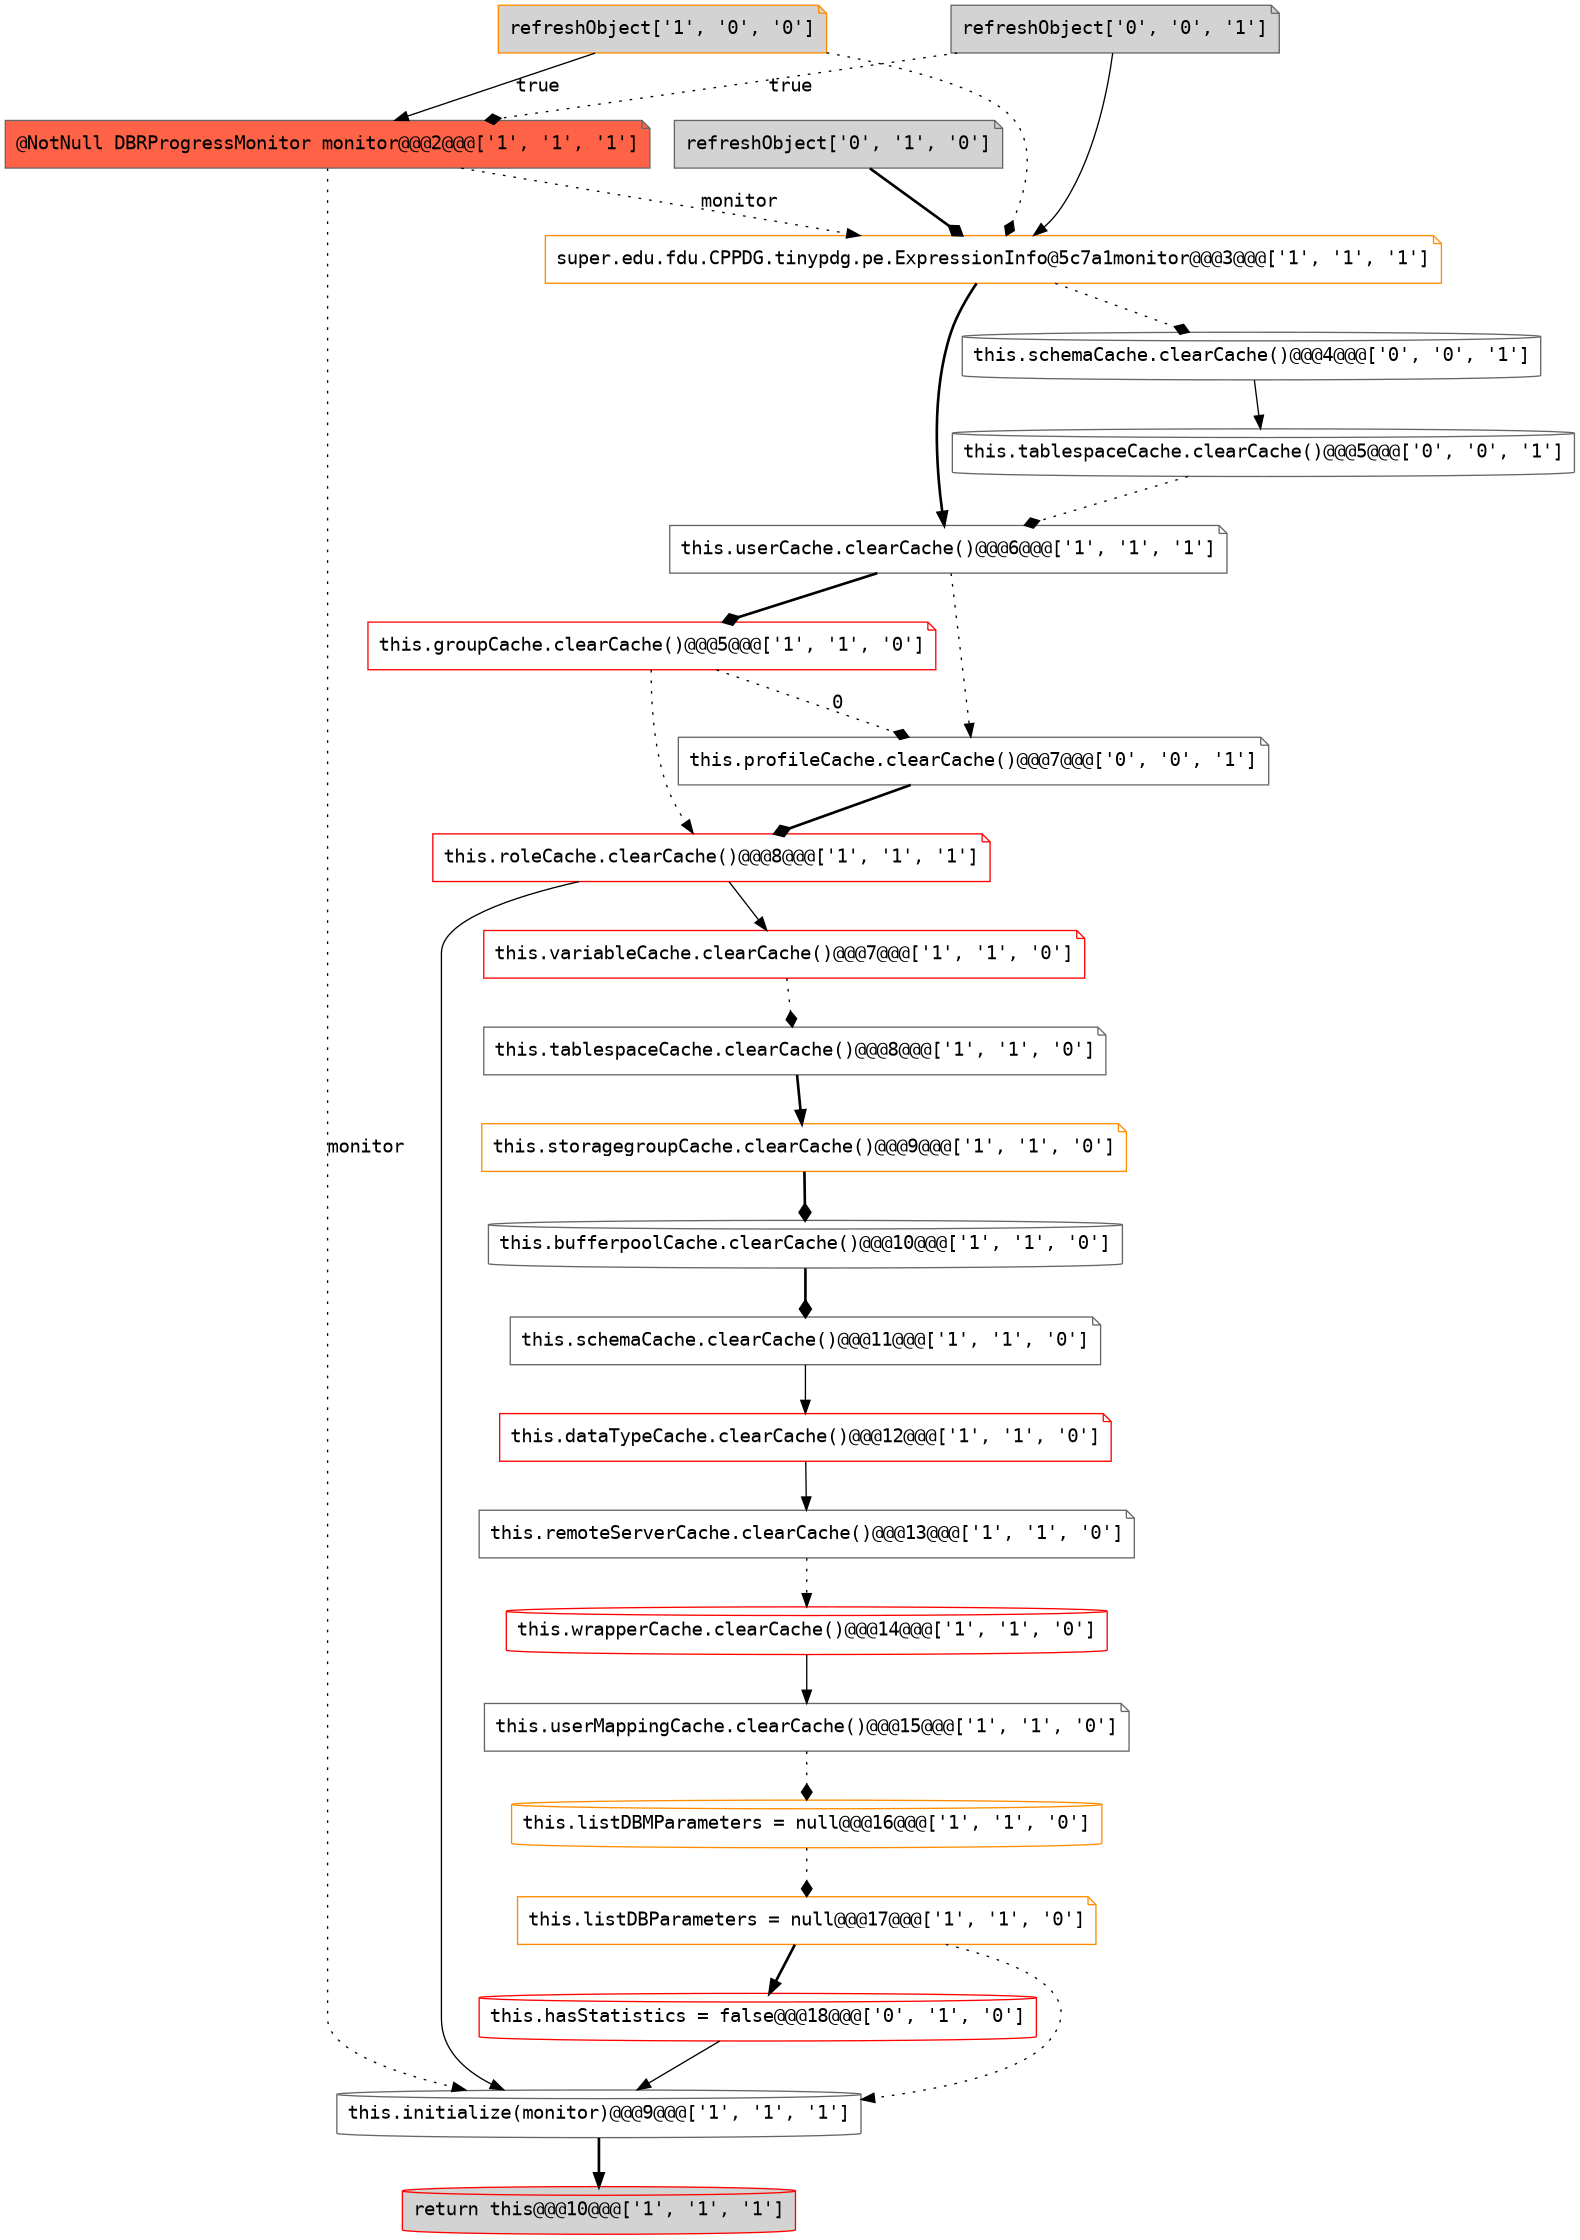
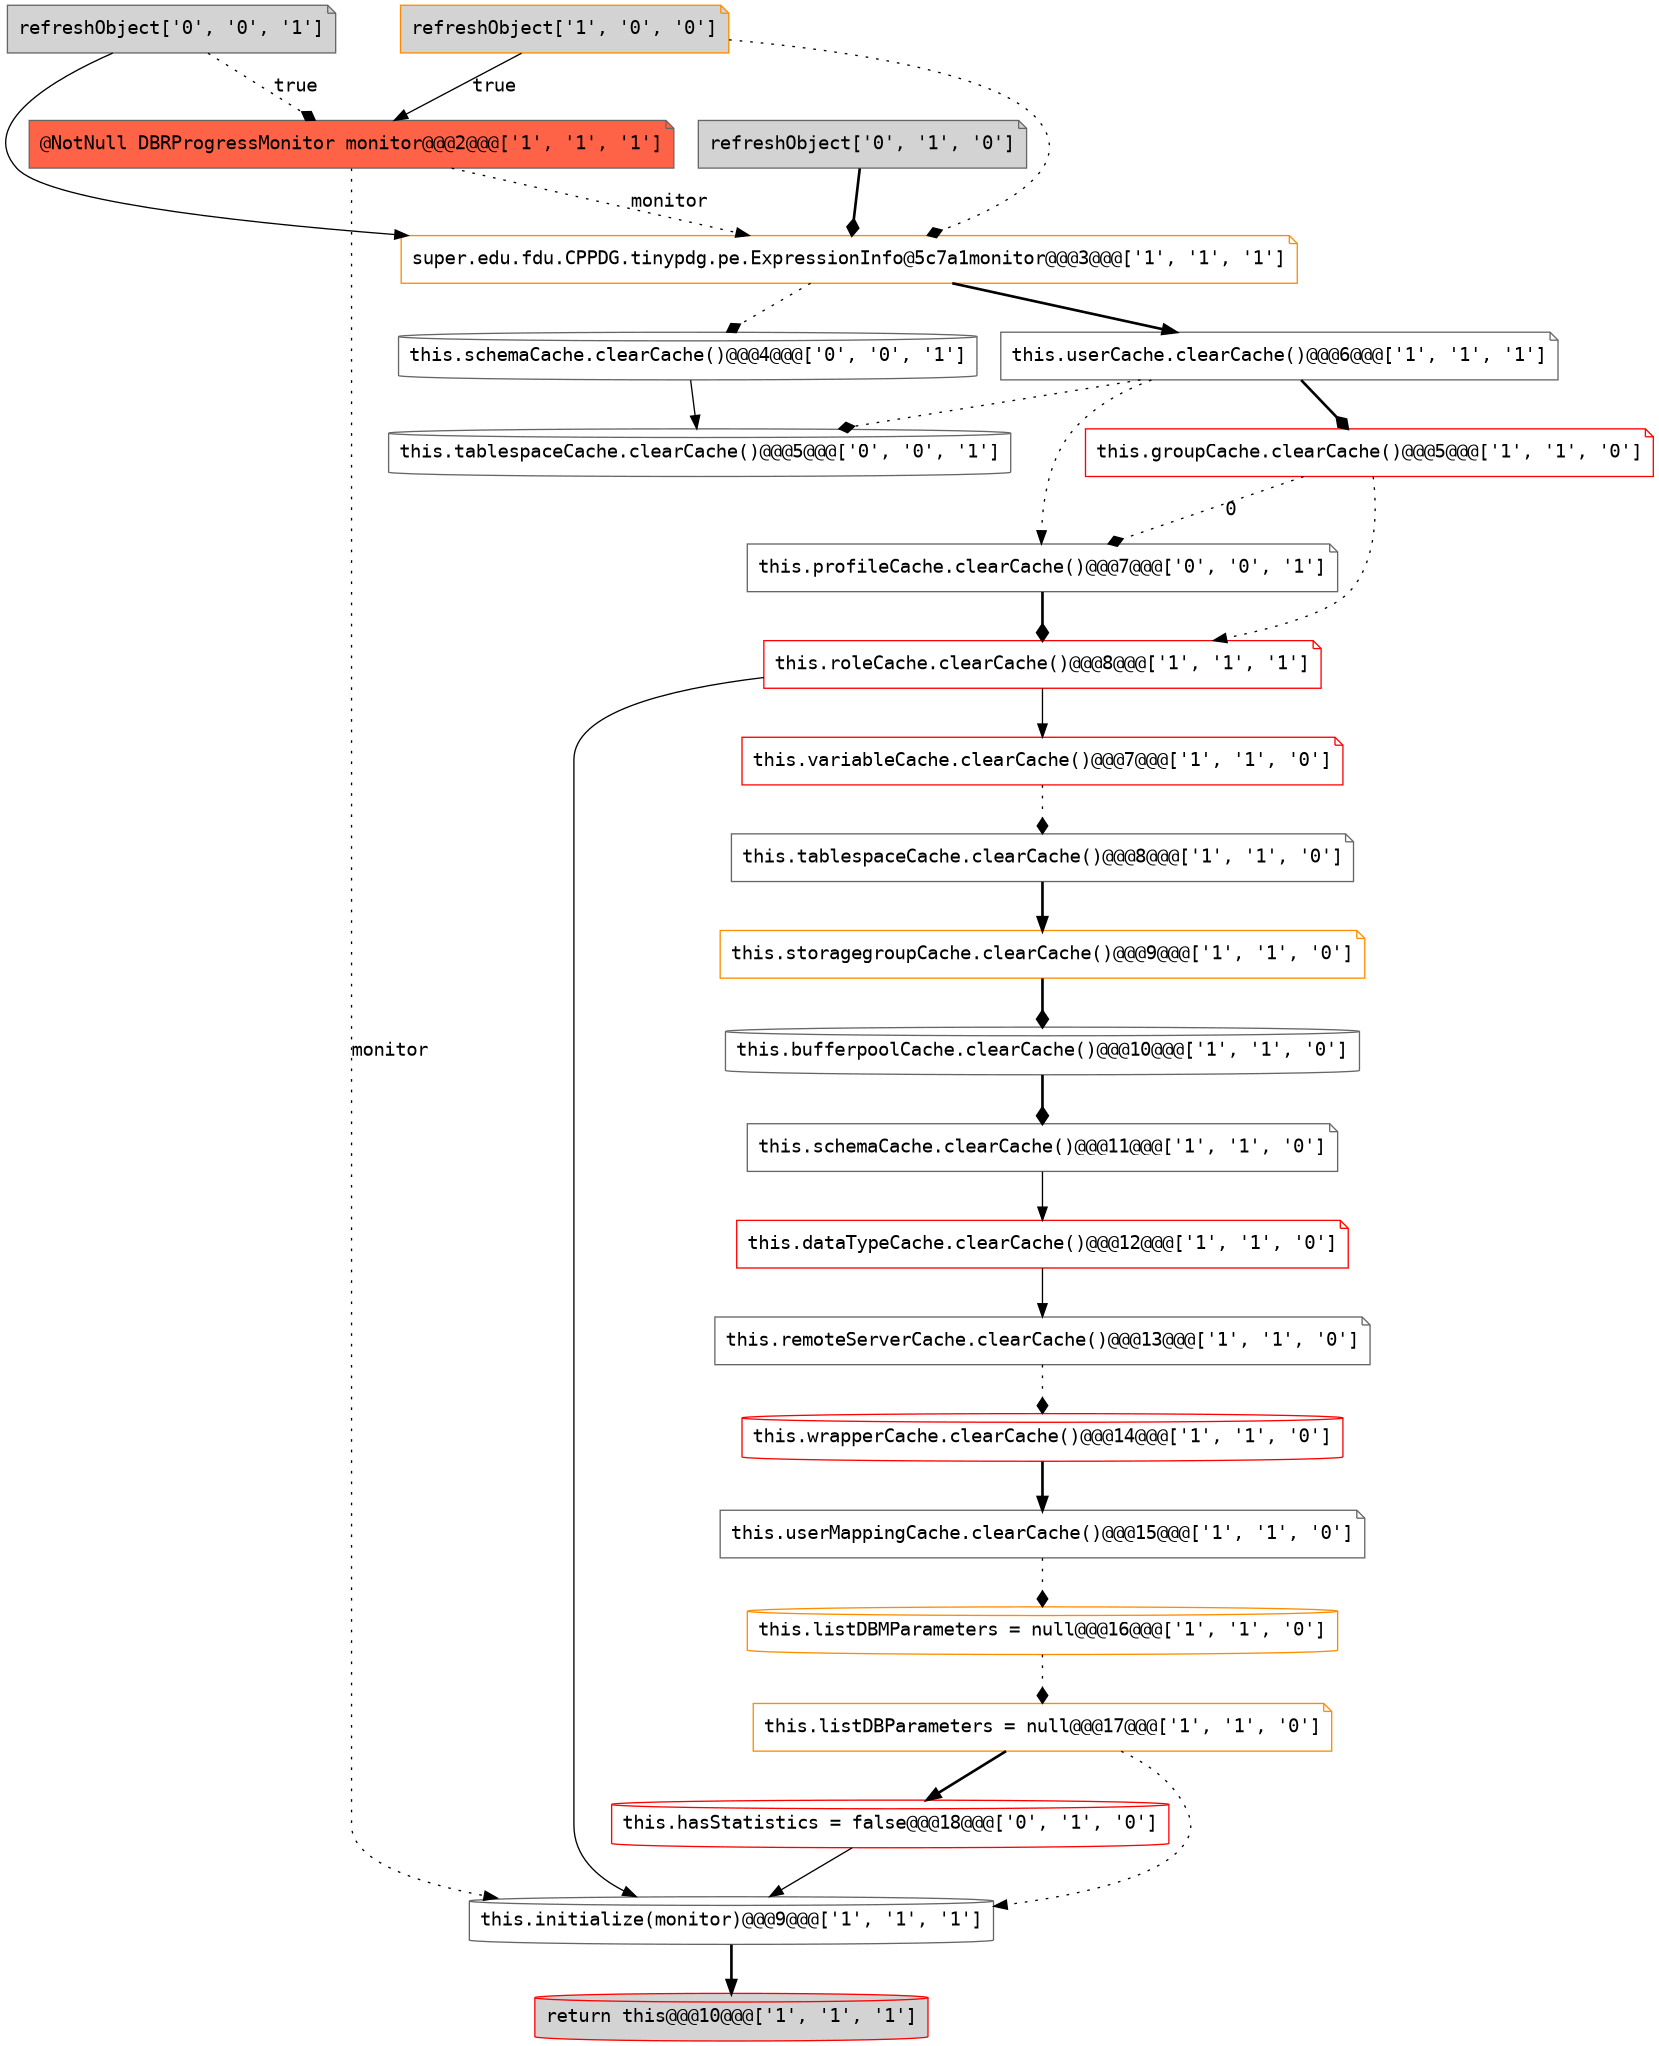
(1114, 499) -> (998, 403)
(807, 1576) -> (1042, 1381)
(807, 1672) -> (1042, 1479)
